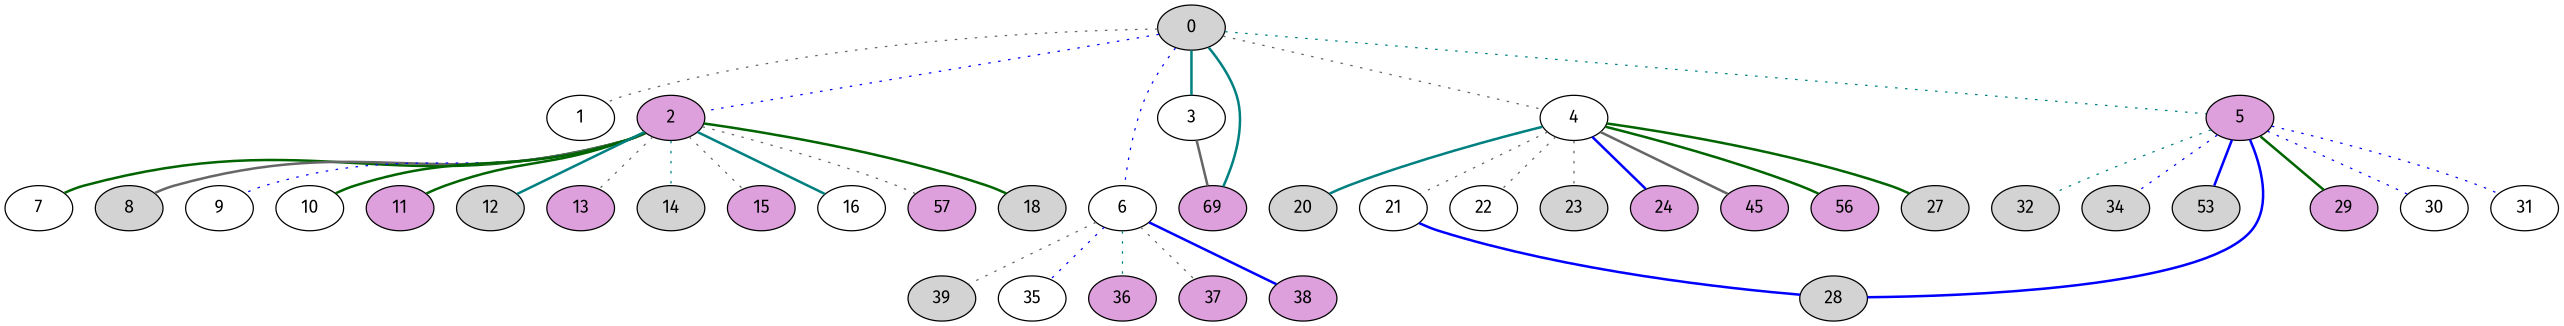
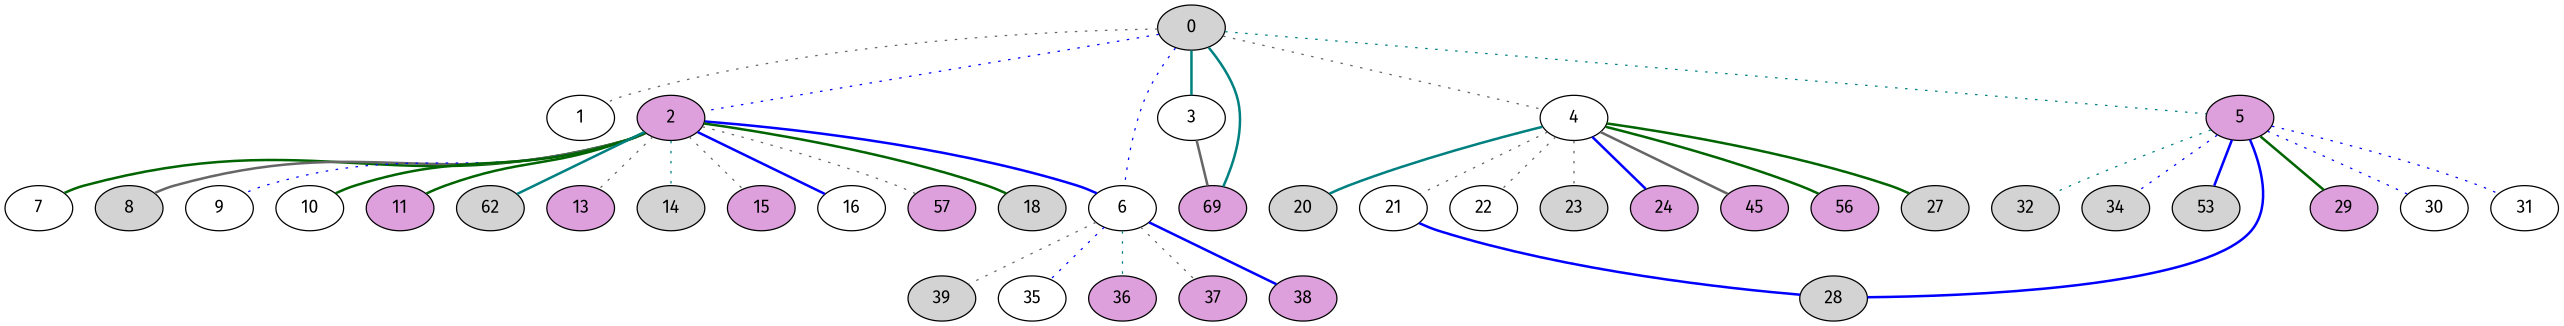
none -> (903, 146)
(761, 163) -> (761, 163)
(490, 208) -> (490, 208)
